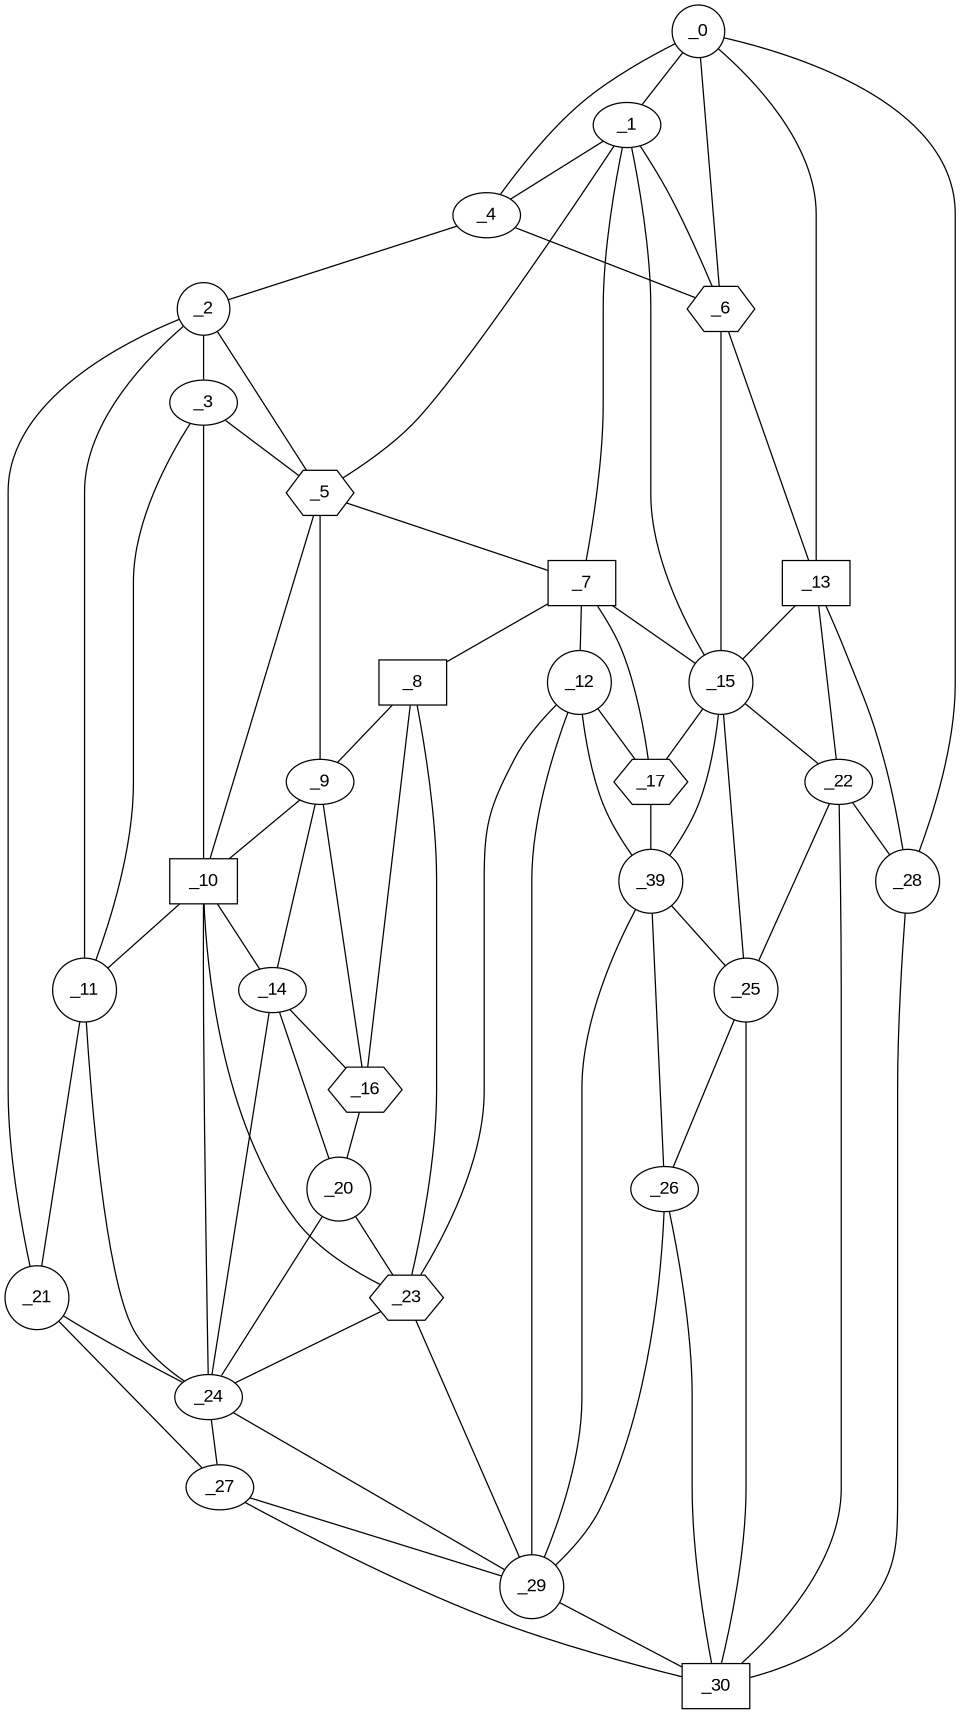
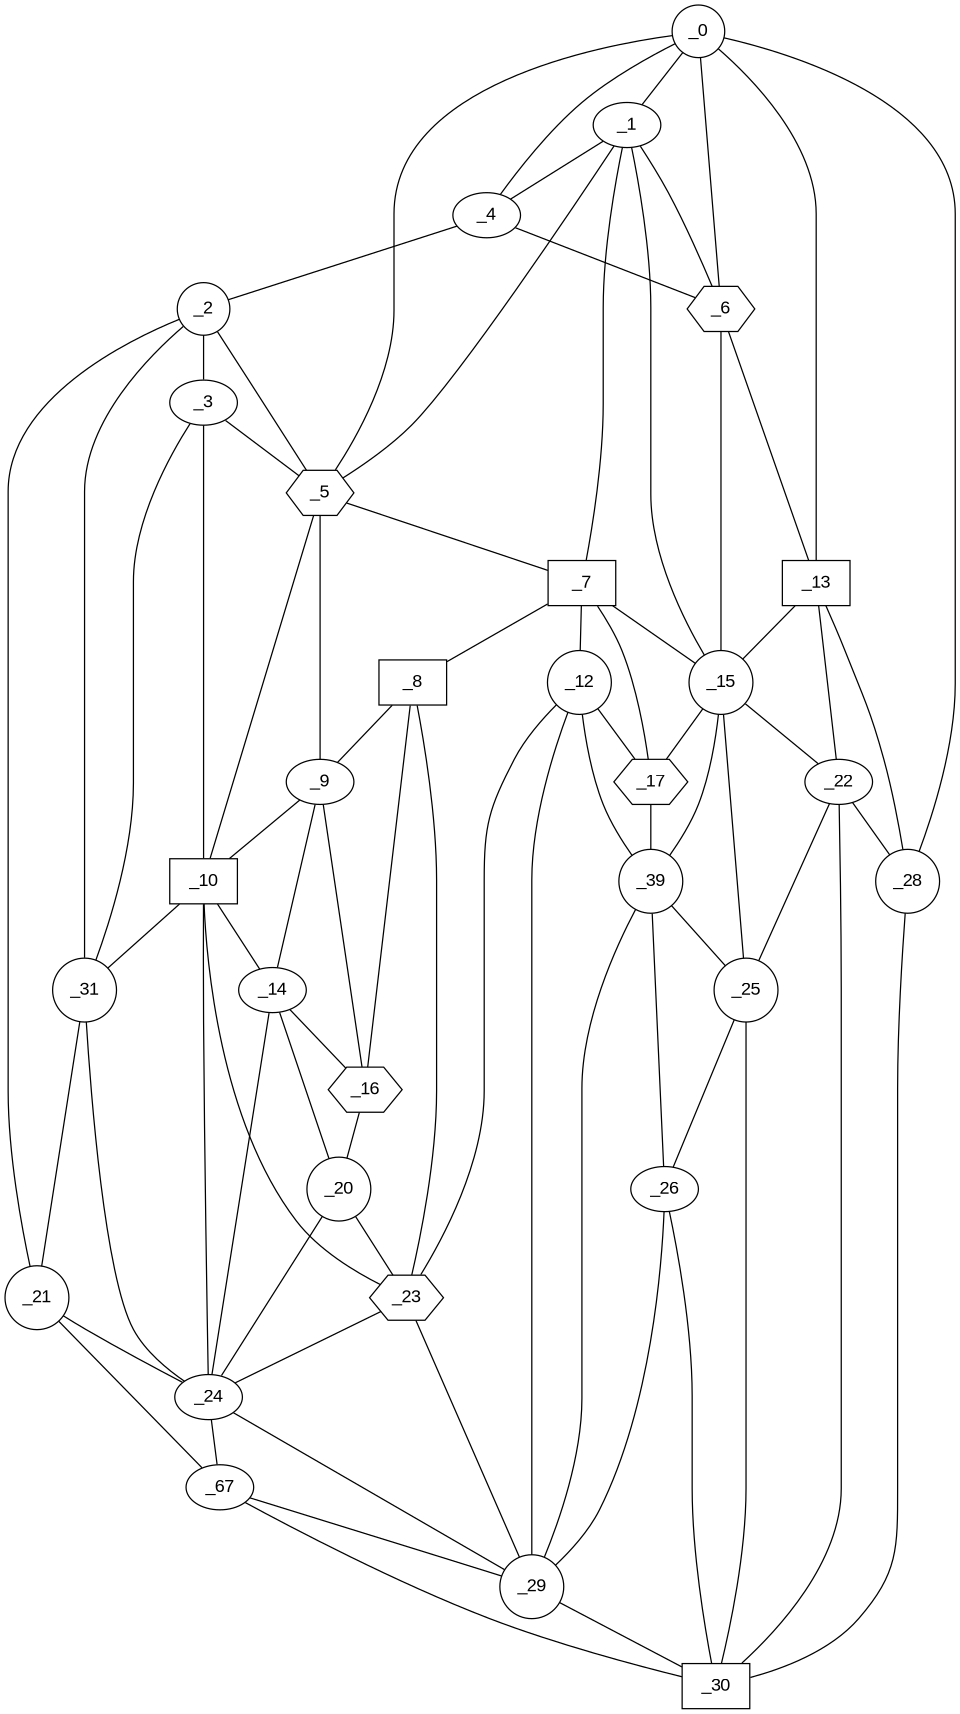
none -> (403, 170)
(85, 990) -> (85, 990)
(220, 1487) -> (220, 1487)
